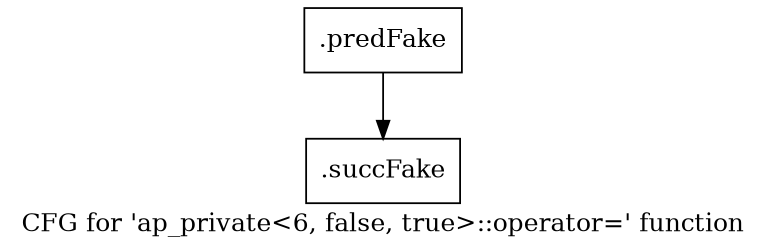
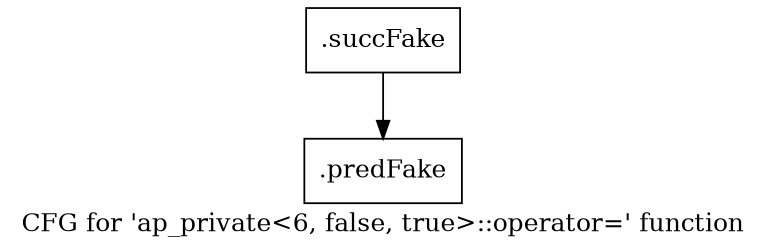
(383, 97) -> (383, 97)
